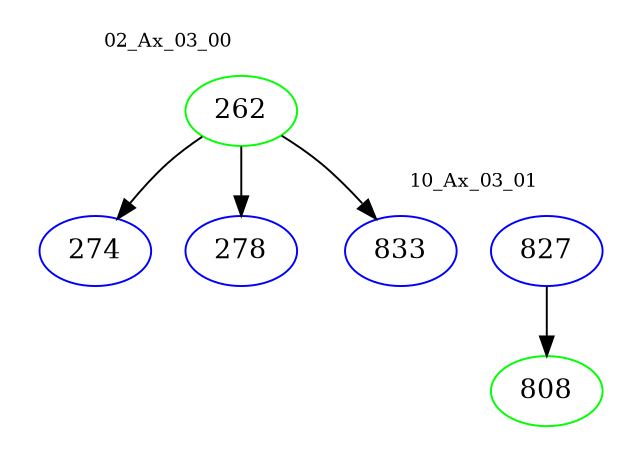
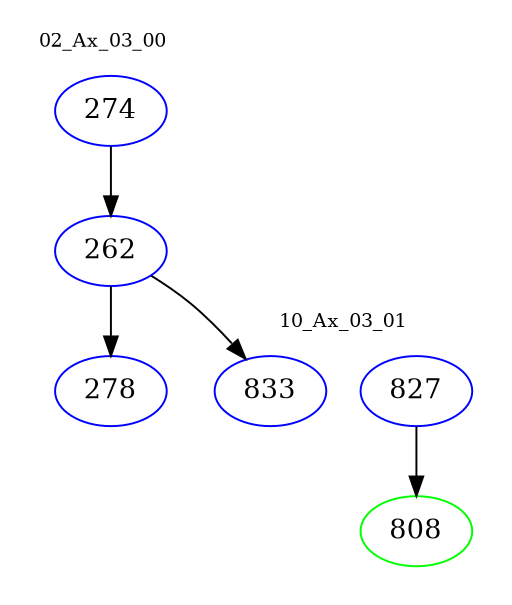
(241, 111) -> (111, 251)
(163, 167) -> (111, 171)
